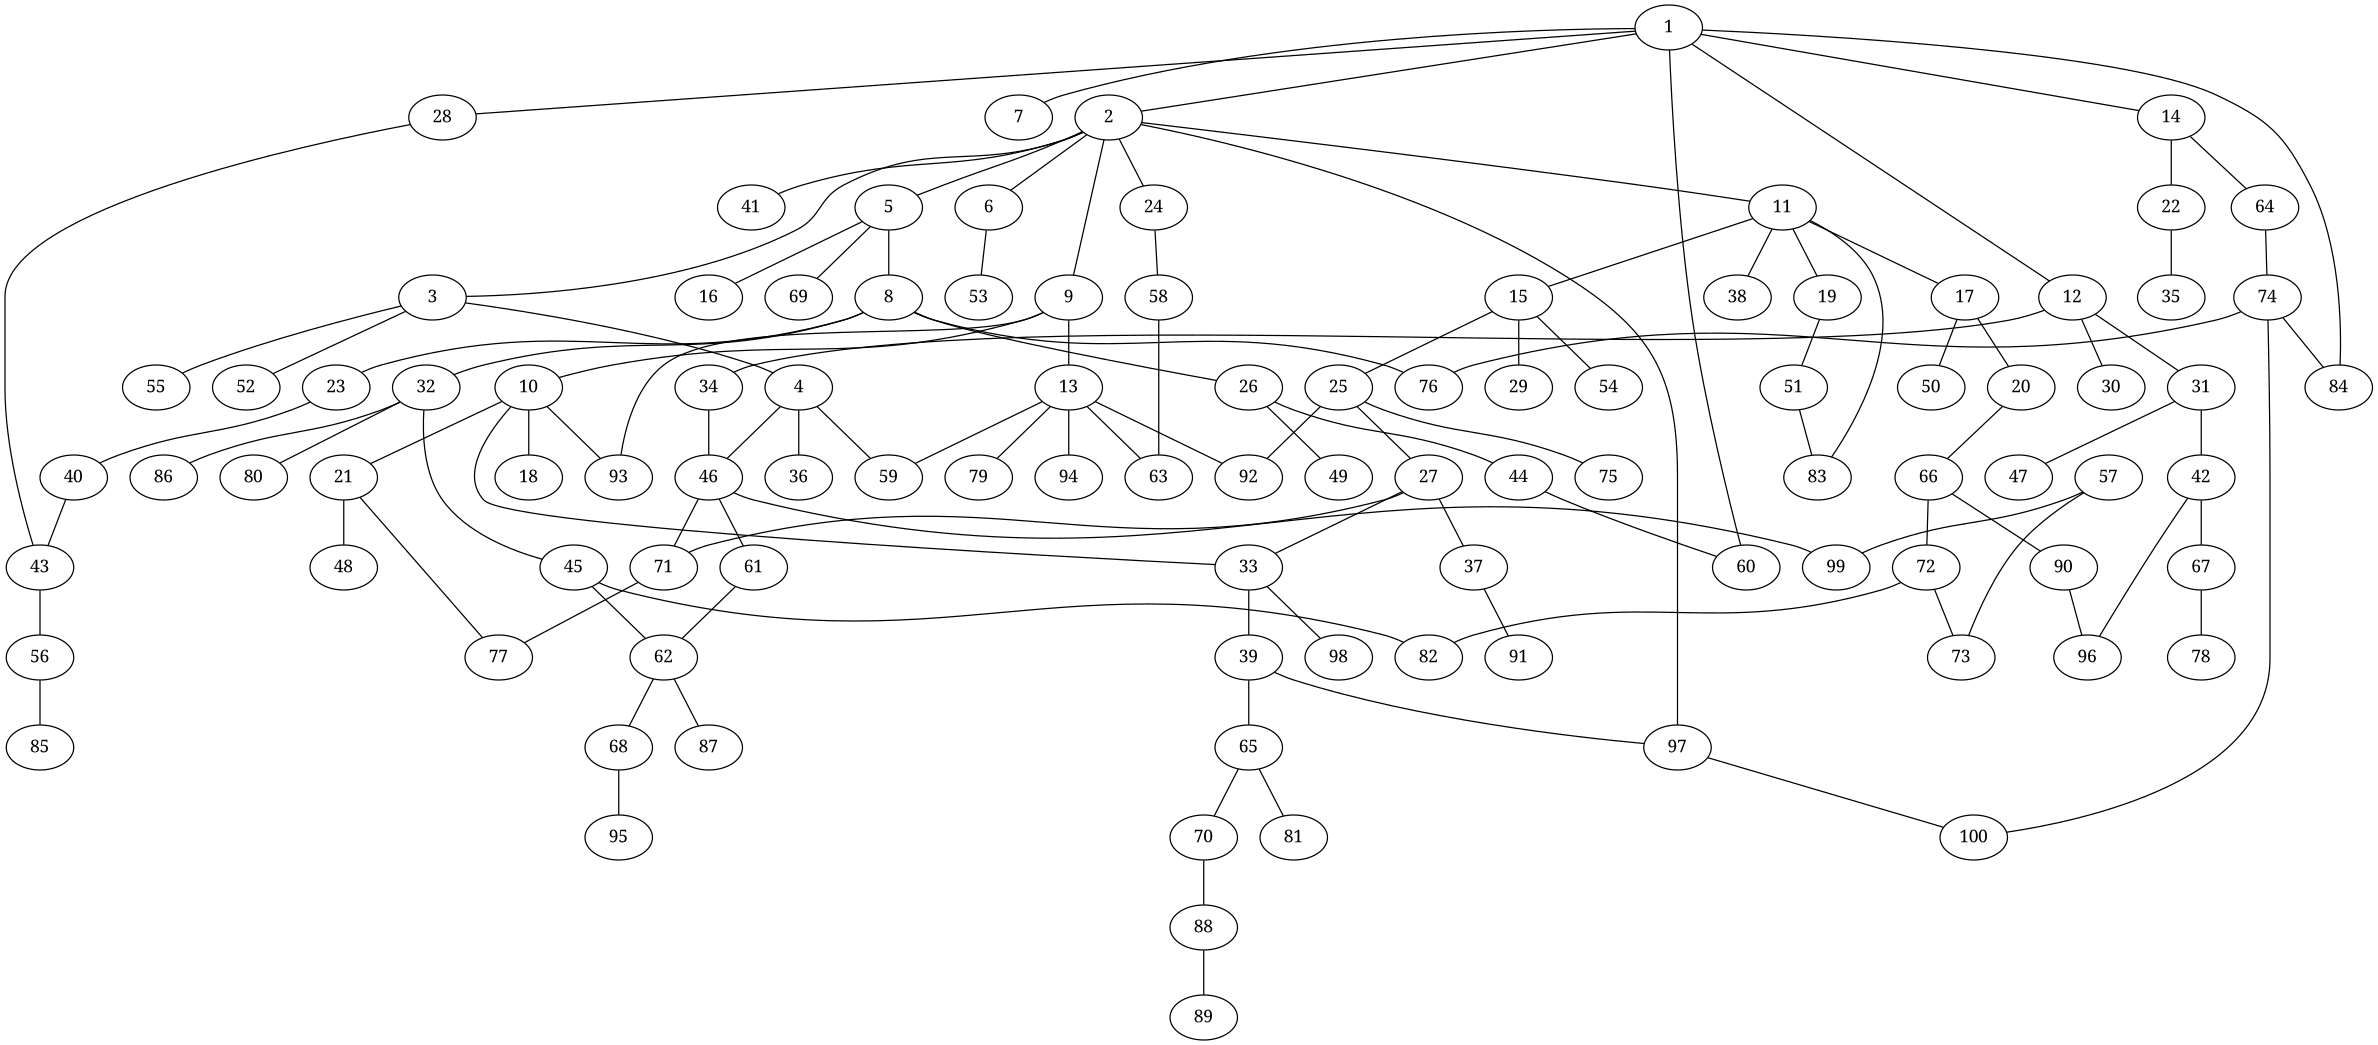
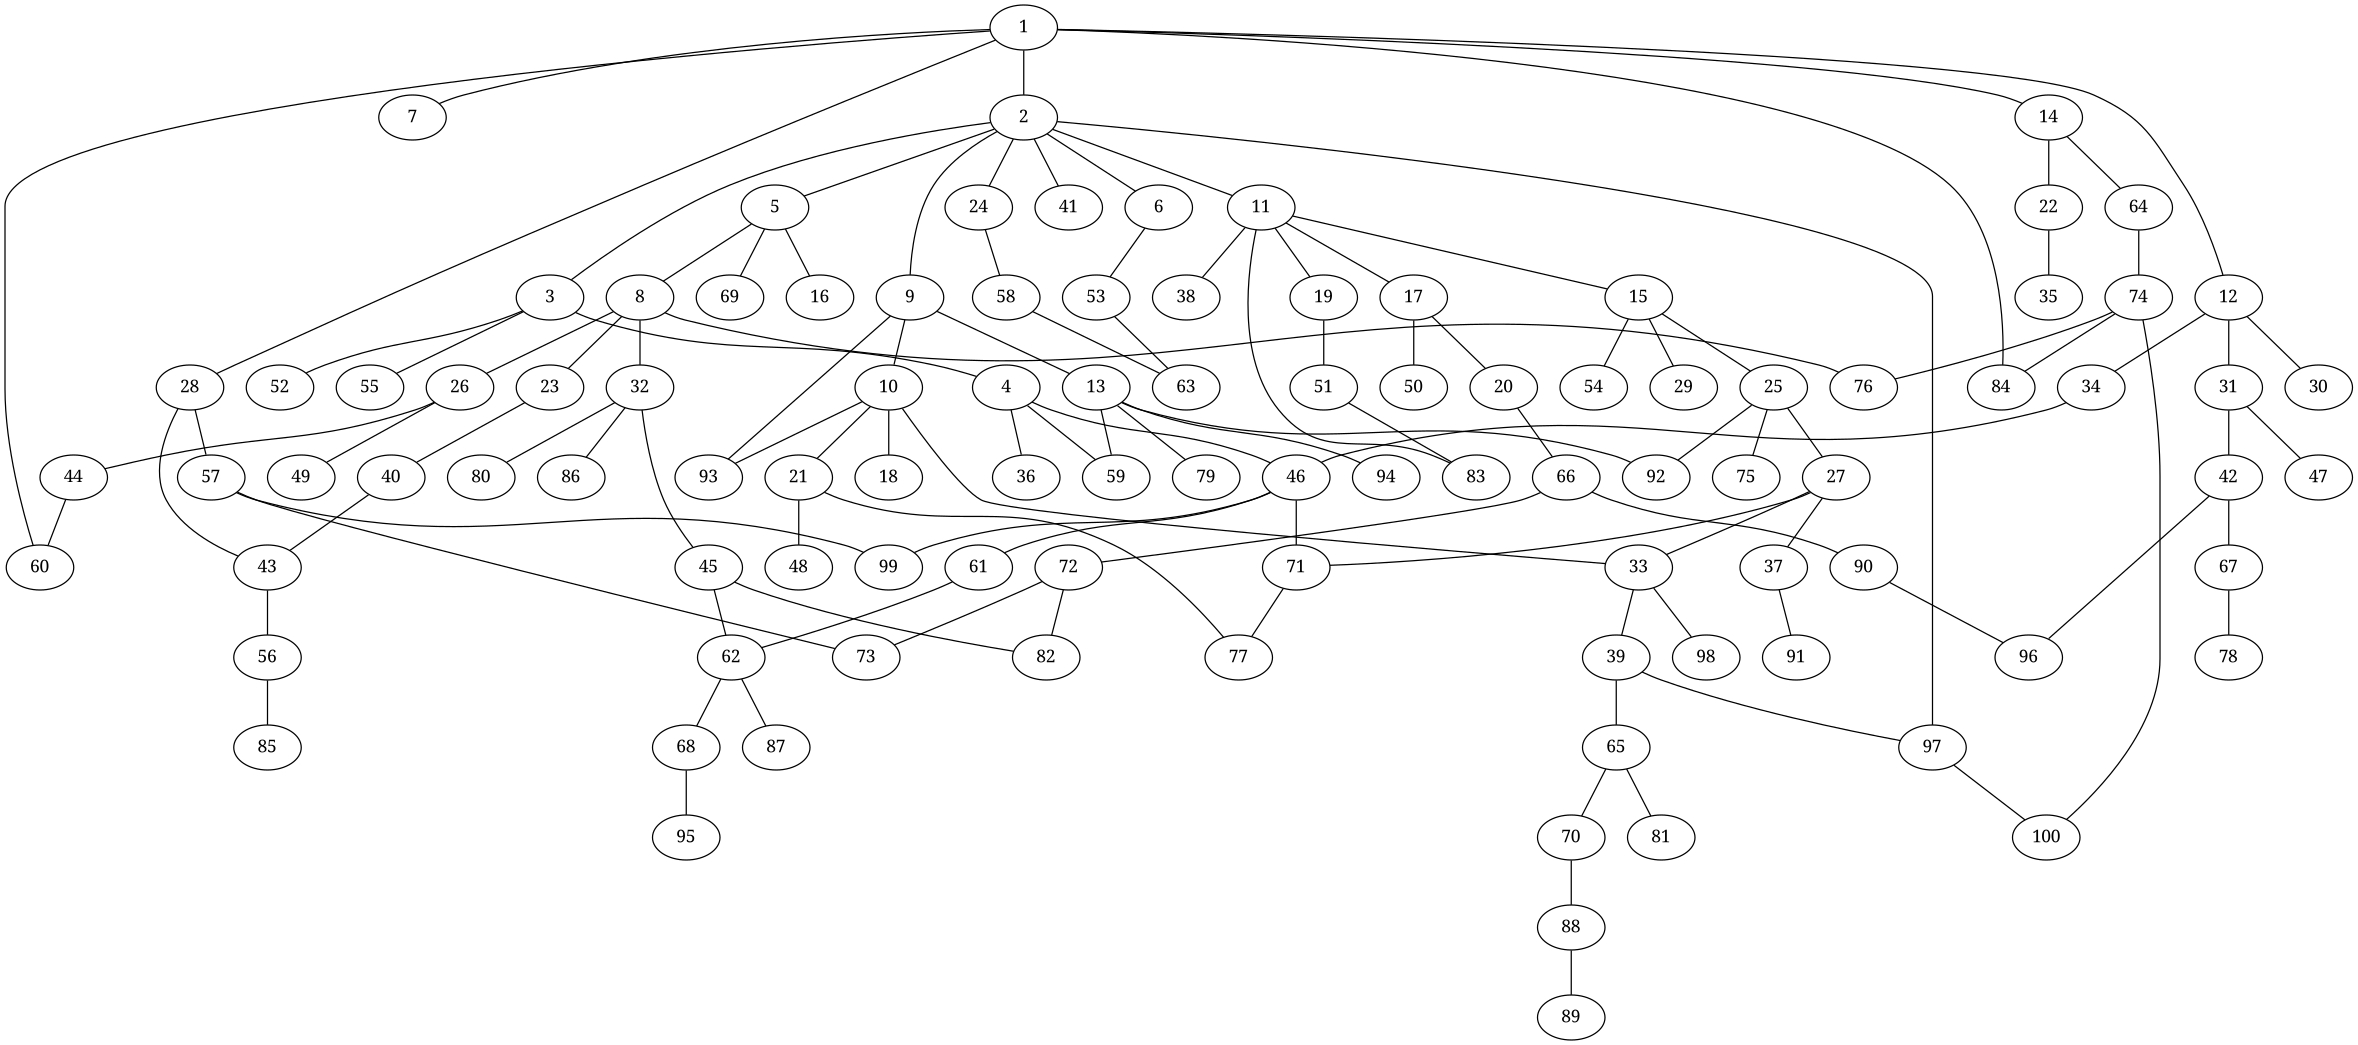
none -> (201, 432)
(1114, 432) -> (1141, 342)
